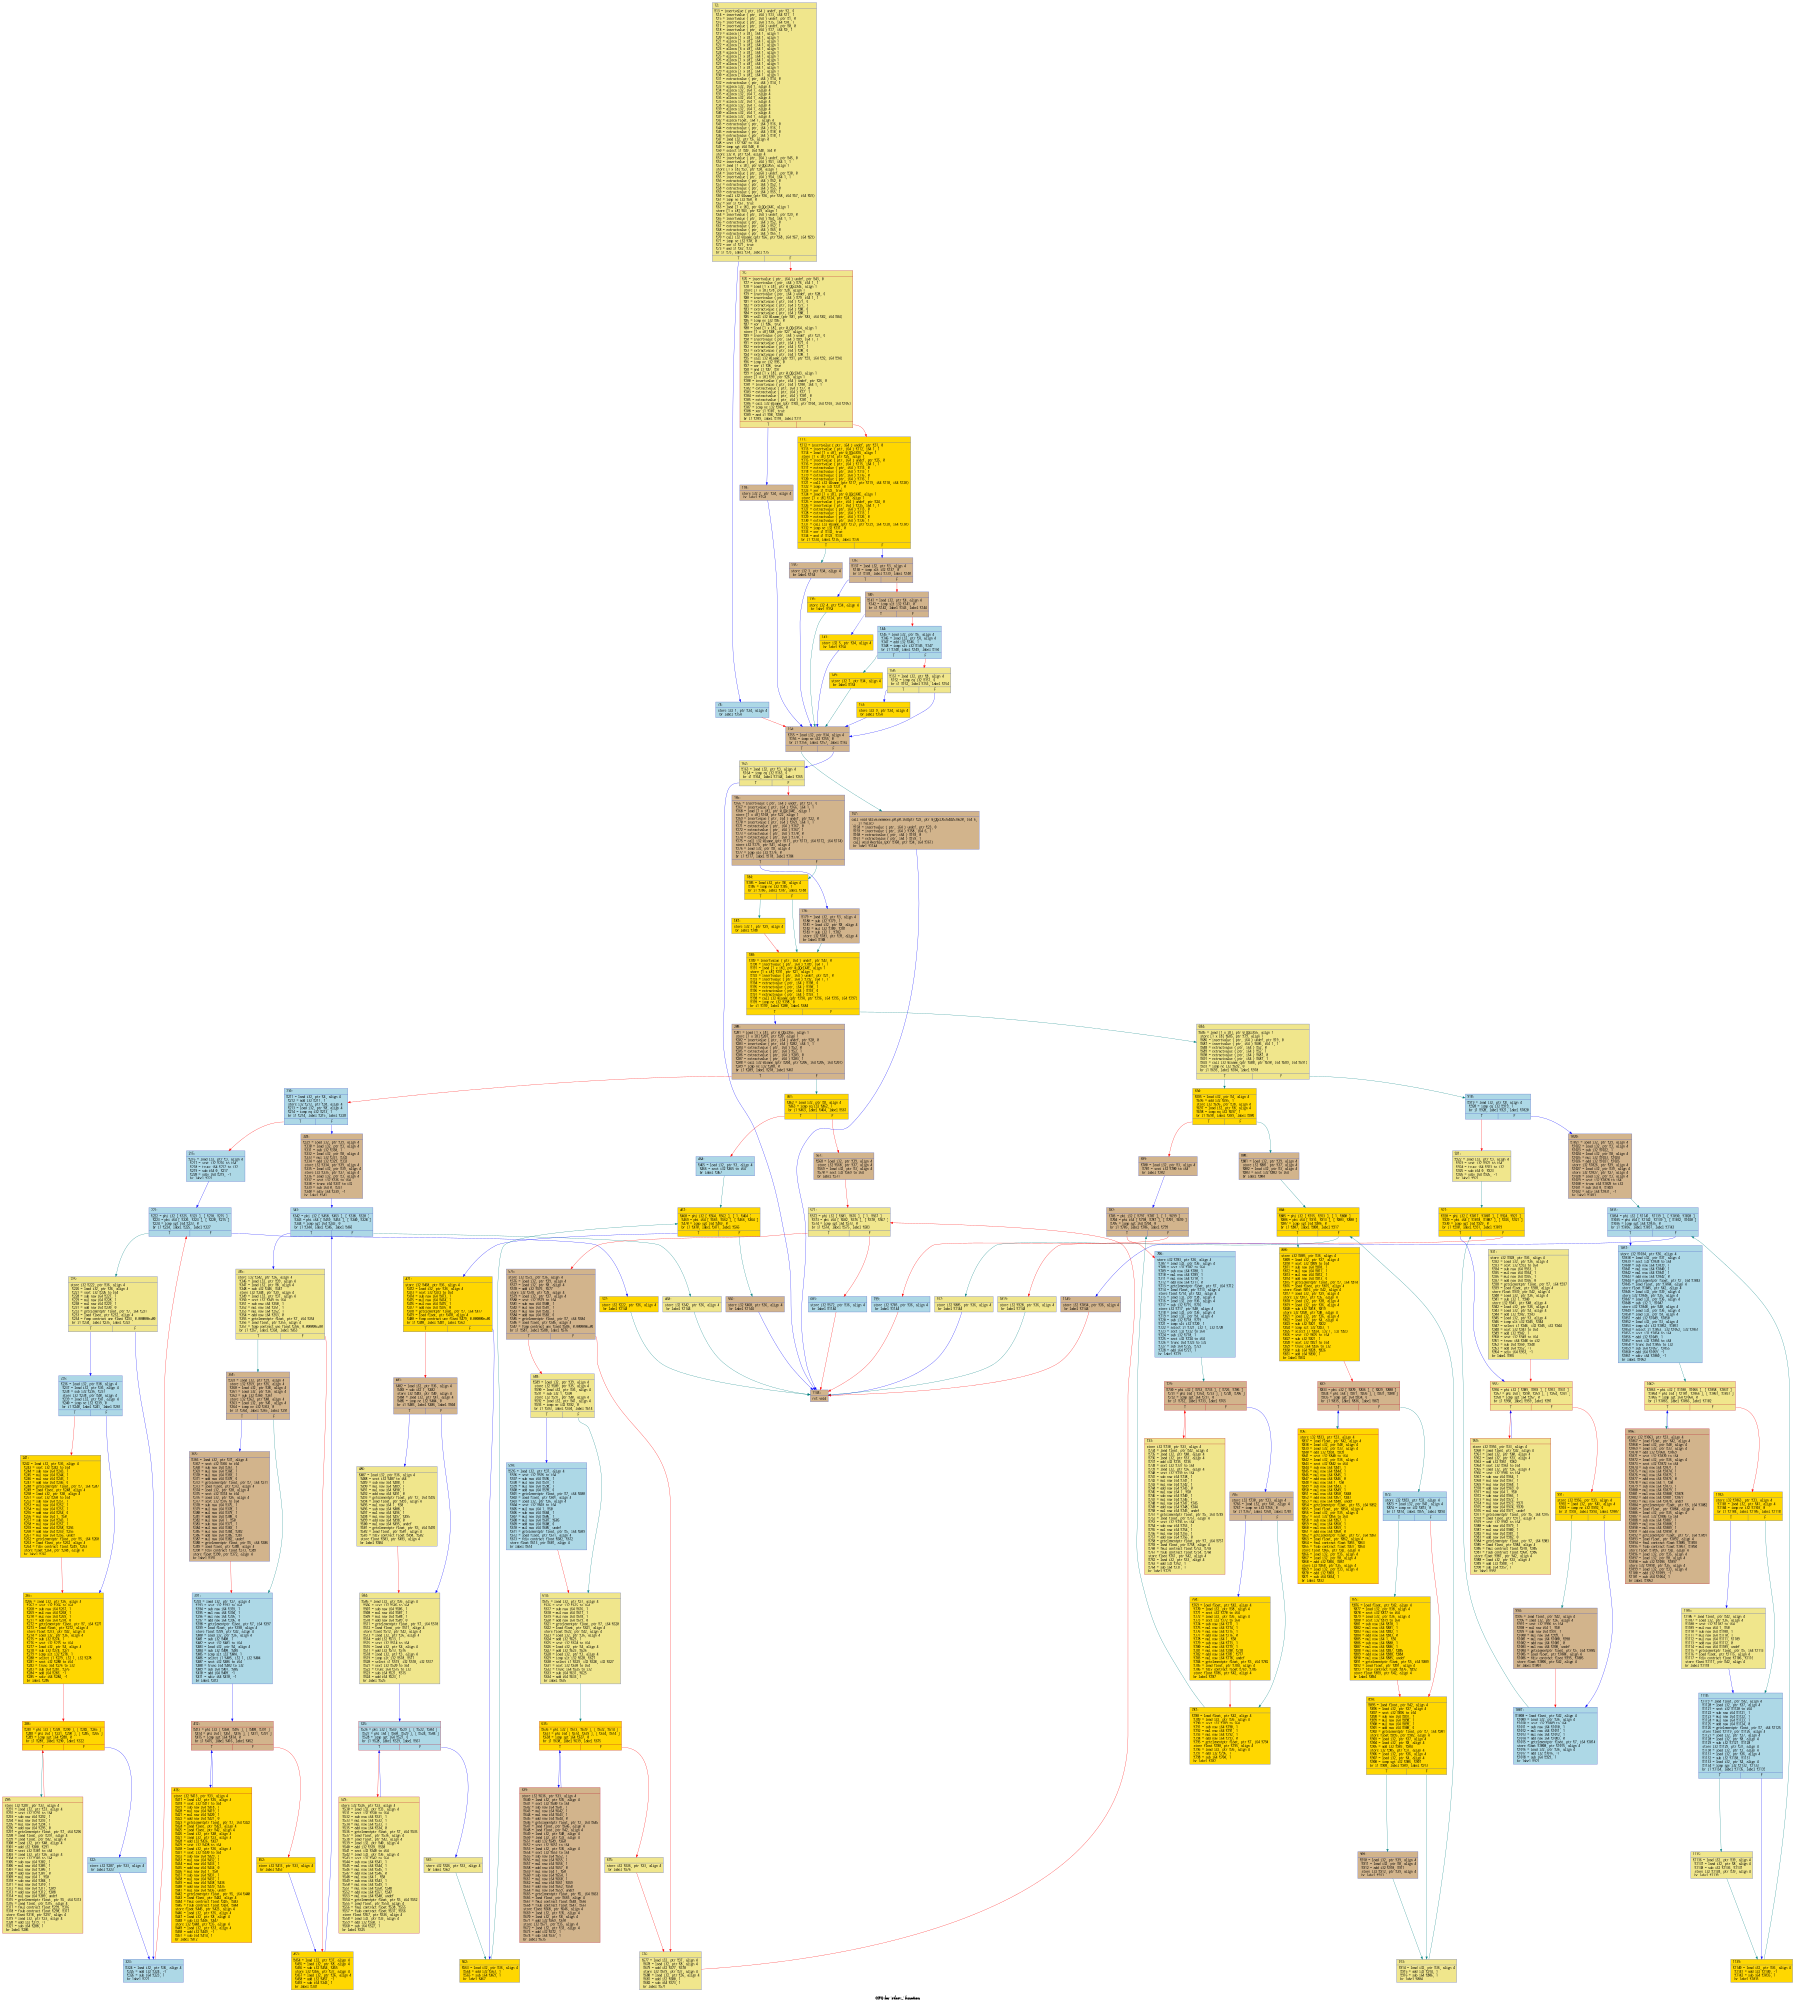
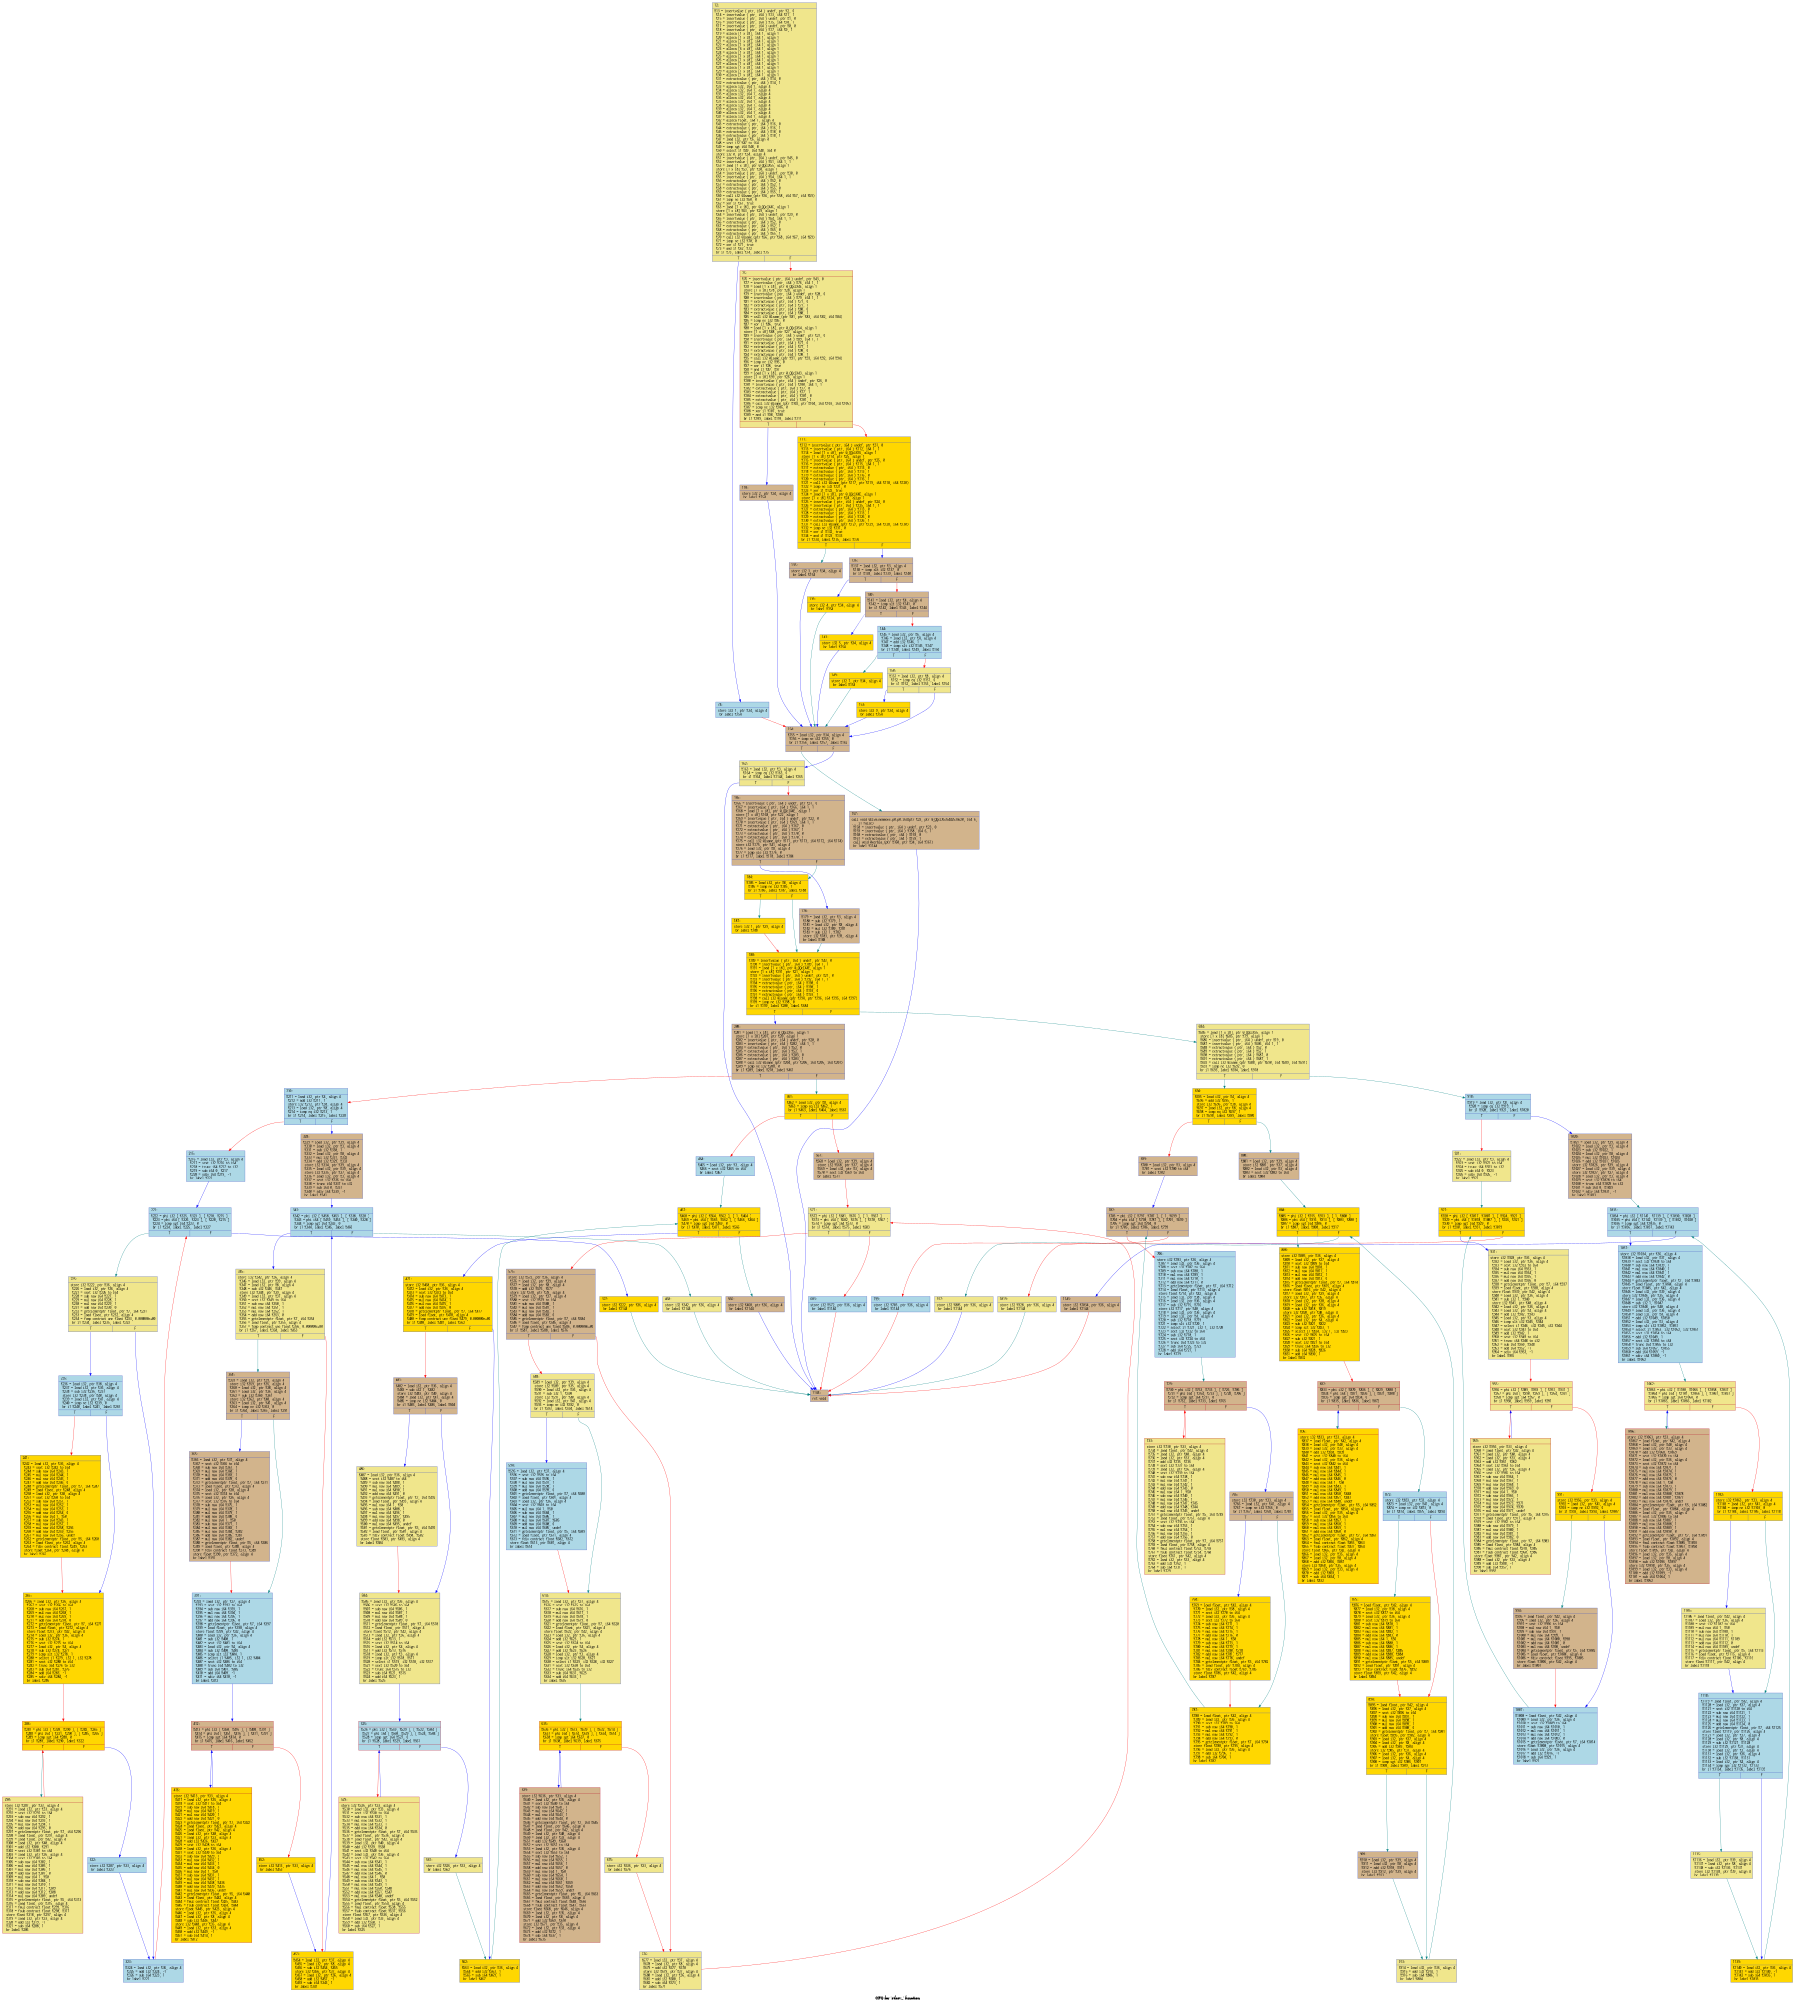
(1474, 1311) -> (1472, 1243)
